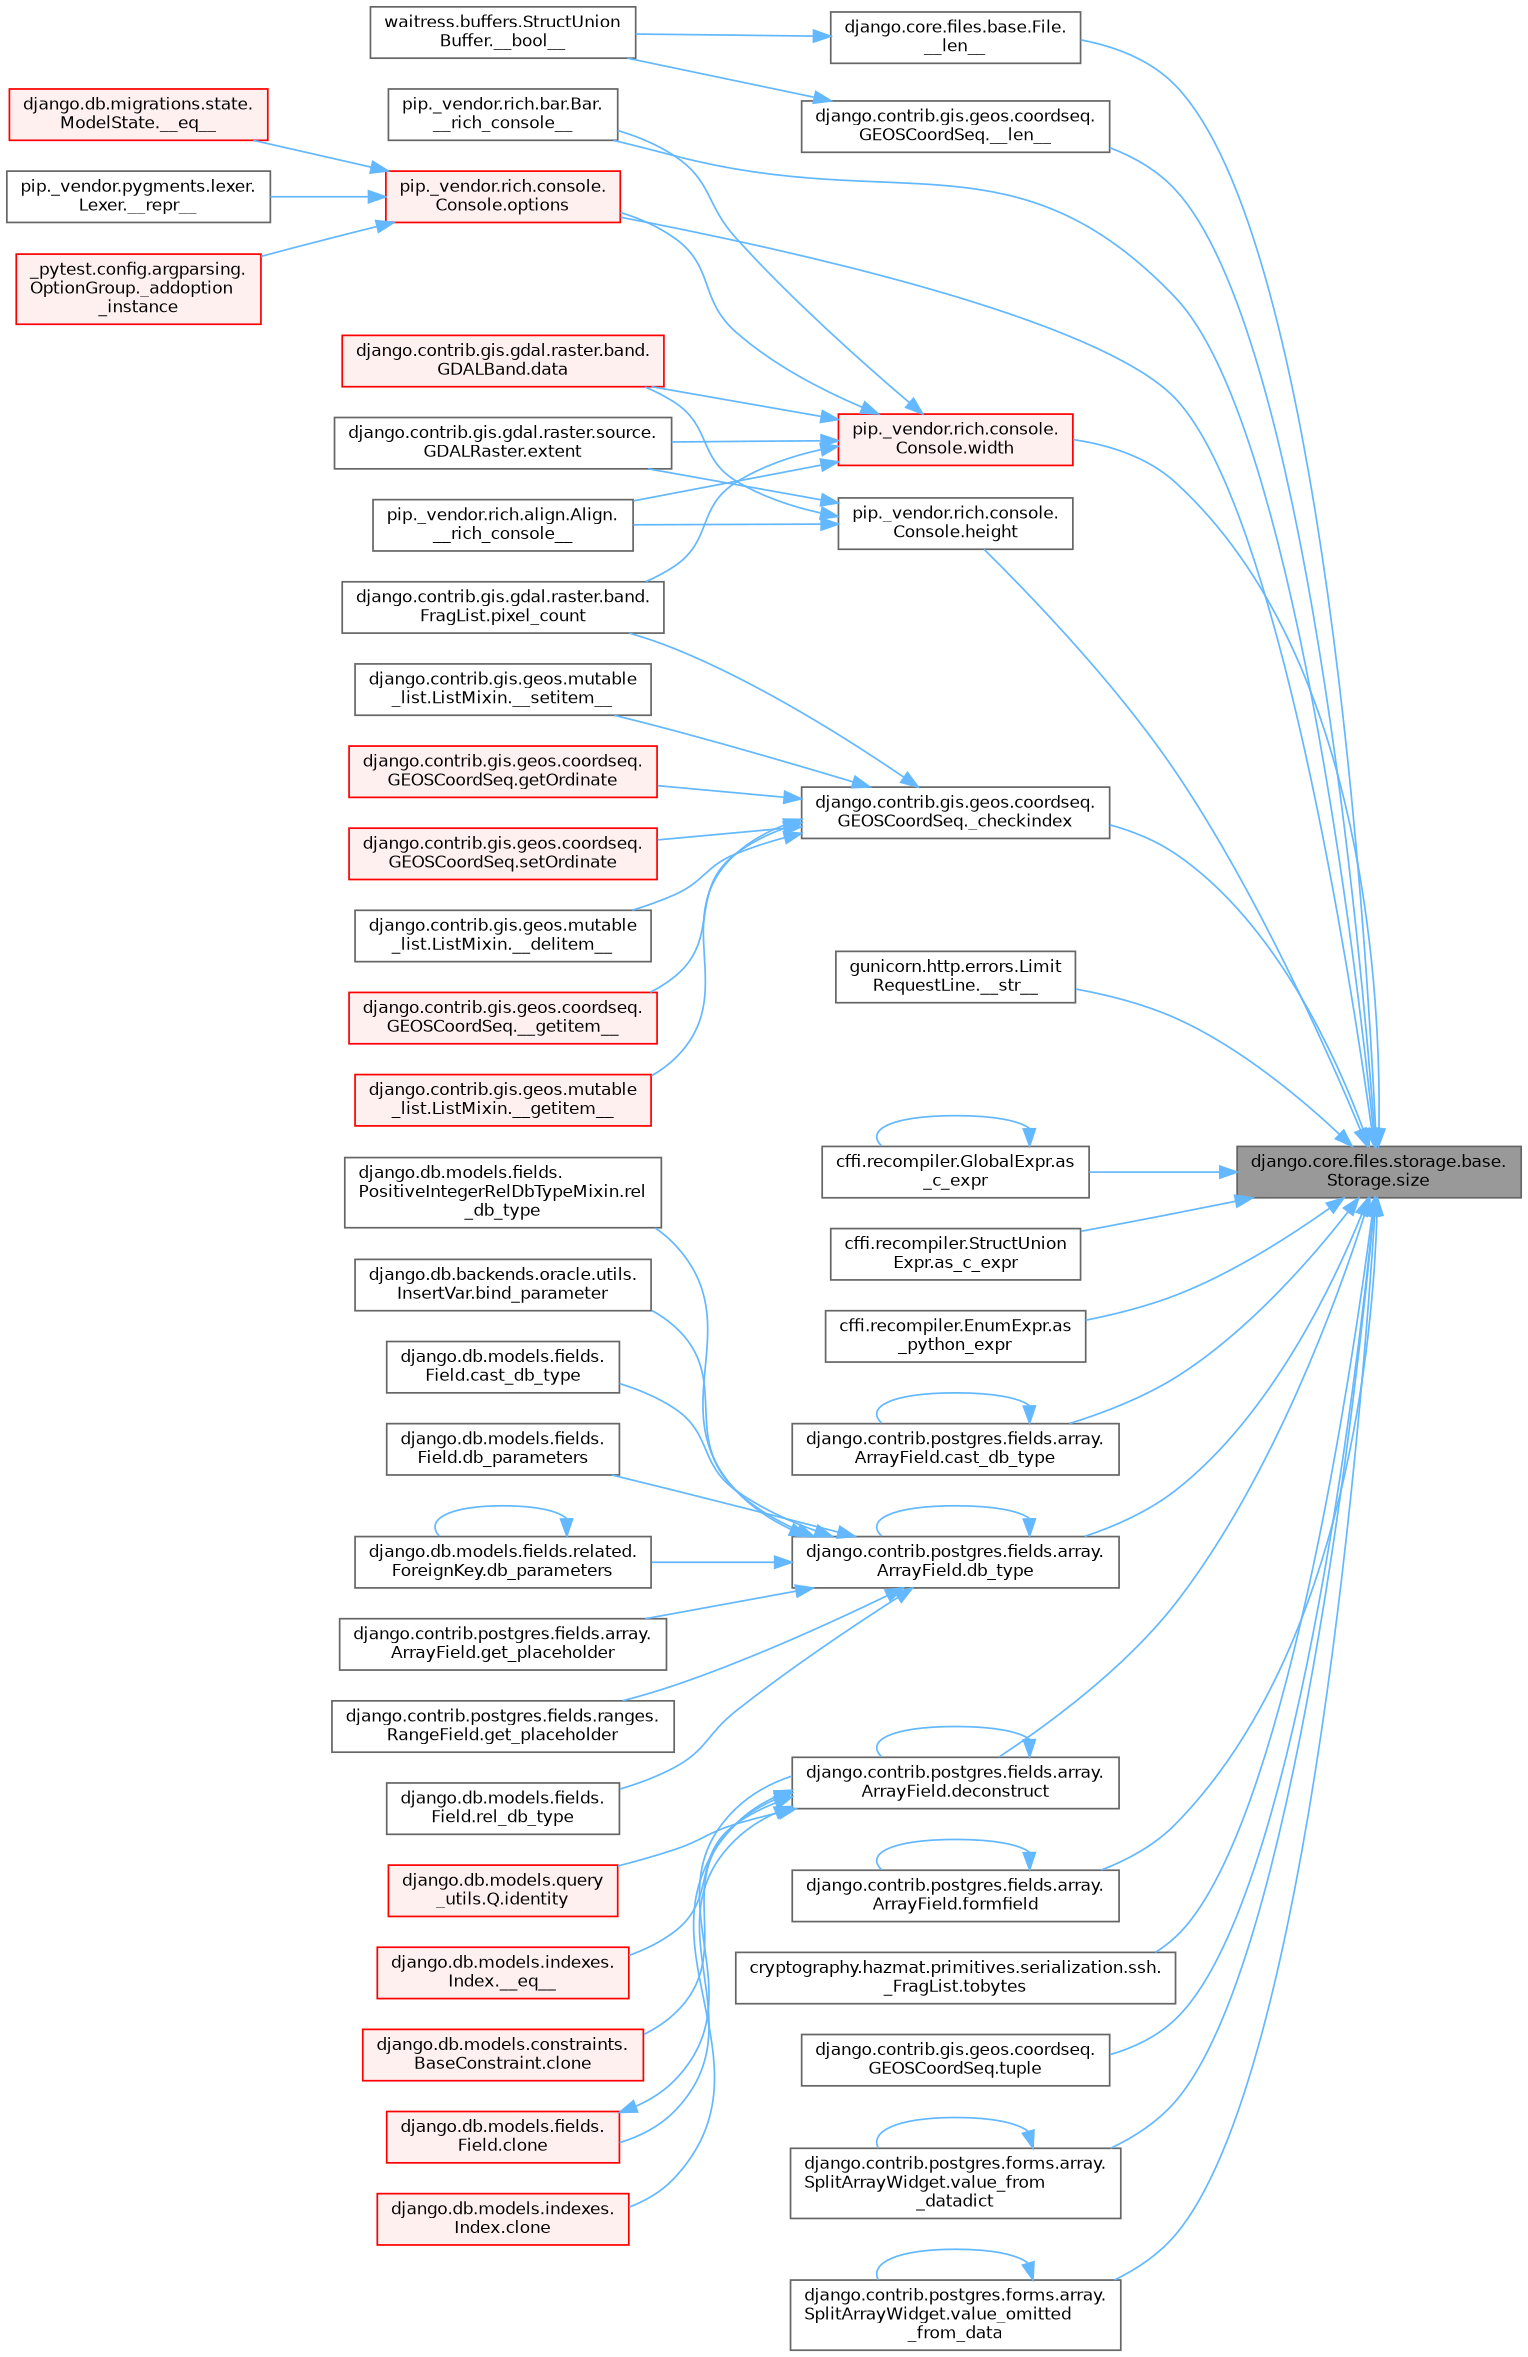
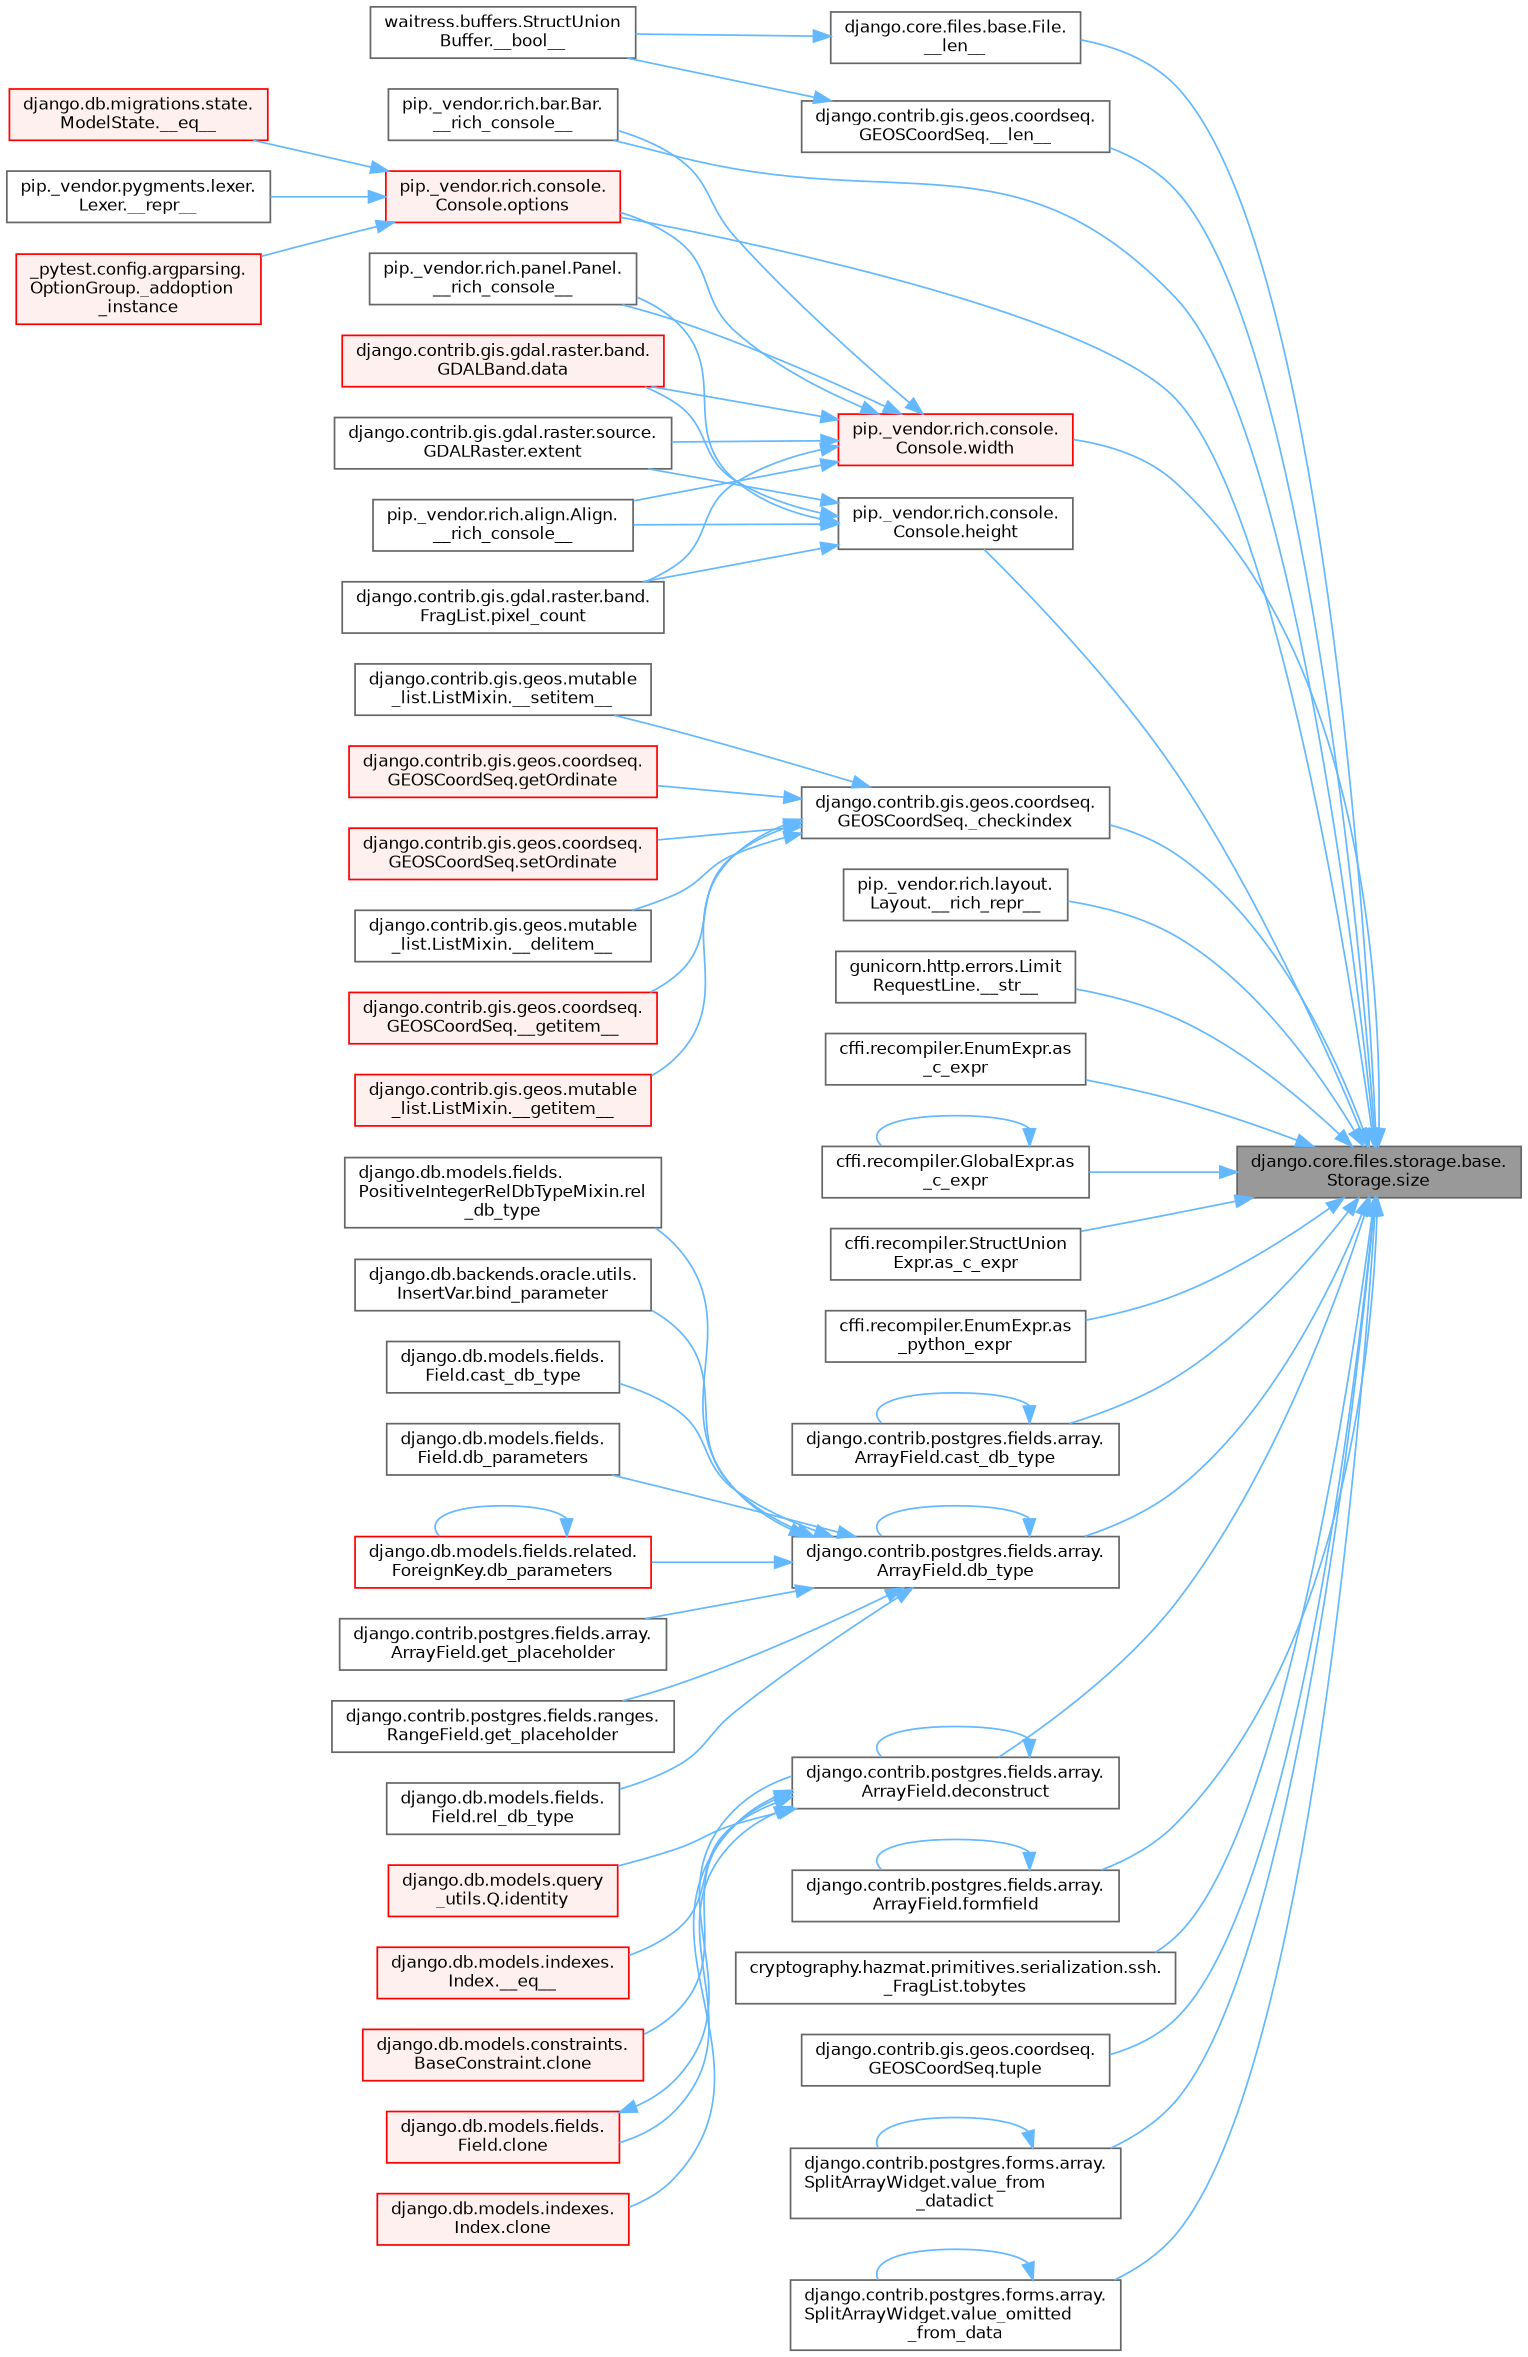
none -> (503, 279)
(771, 695) -> (732, 565)
none -> (956, 895)
none -> (956, 1059)
(503, 1562) -> (503, 1562)
